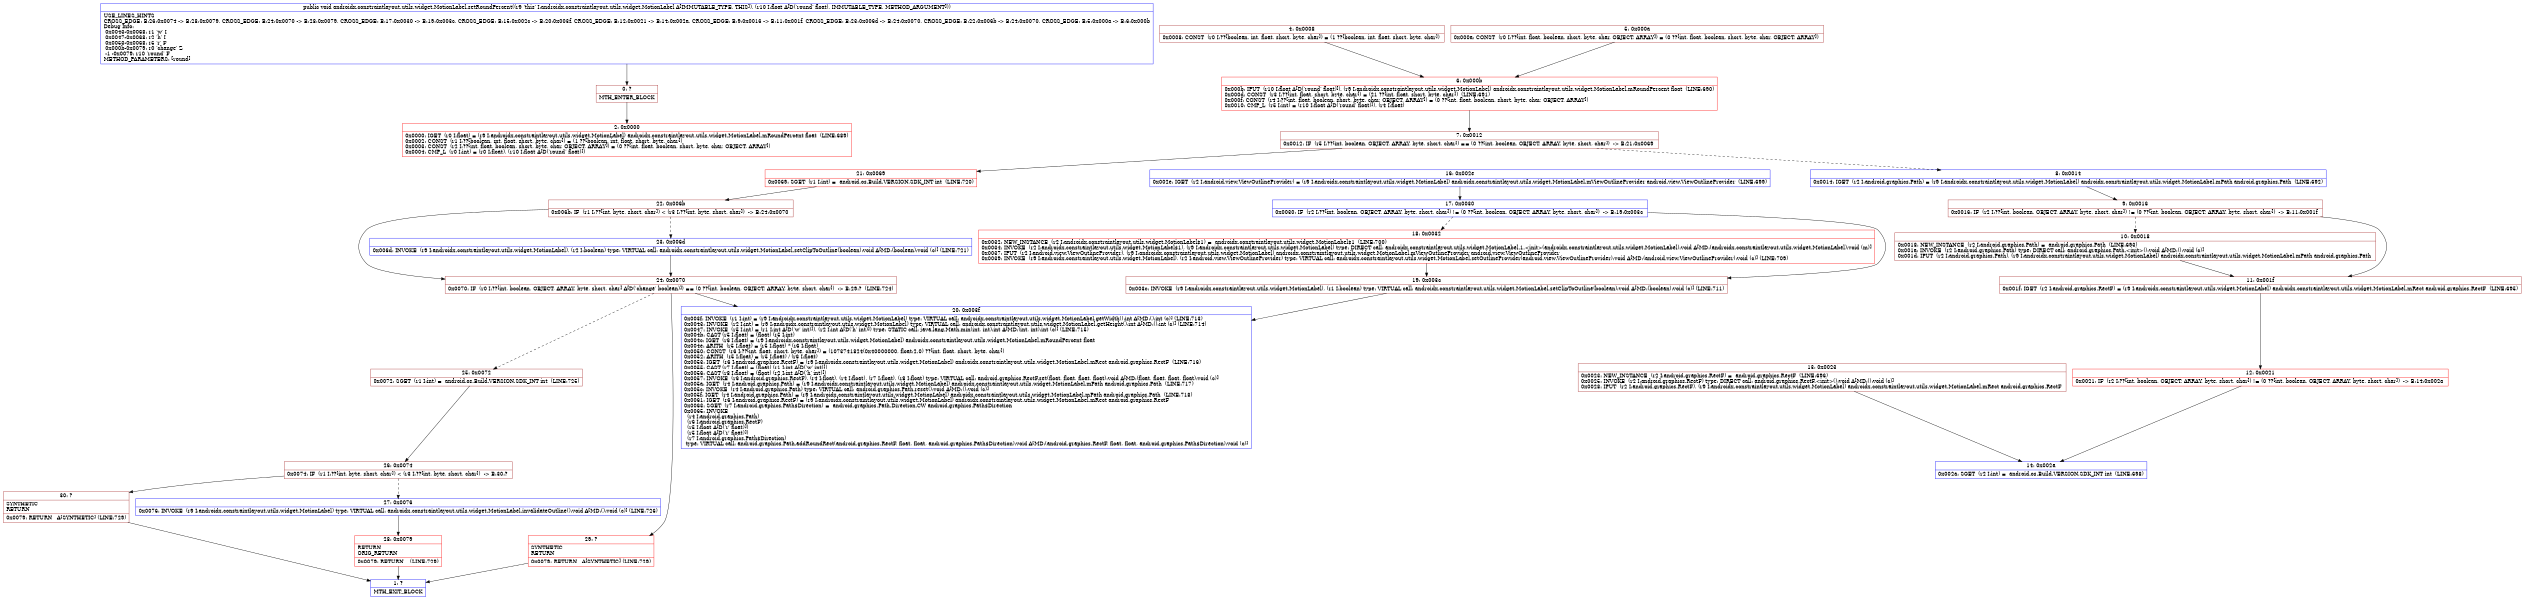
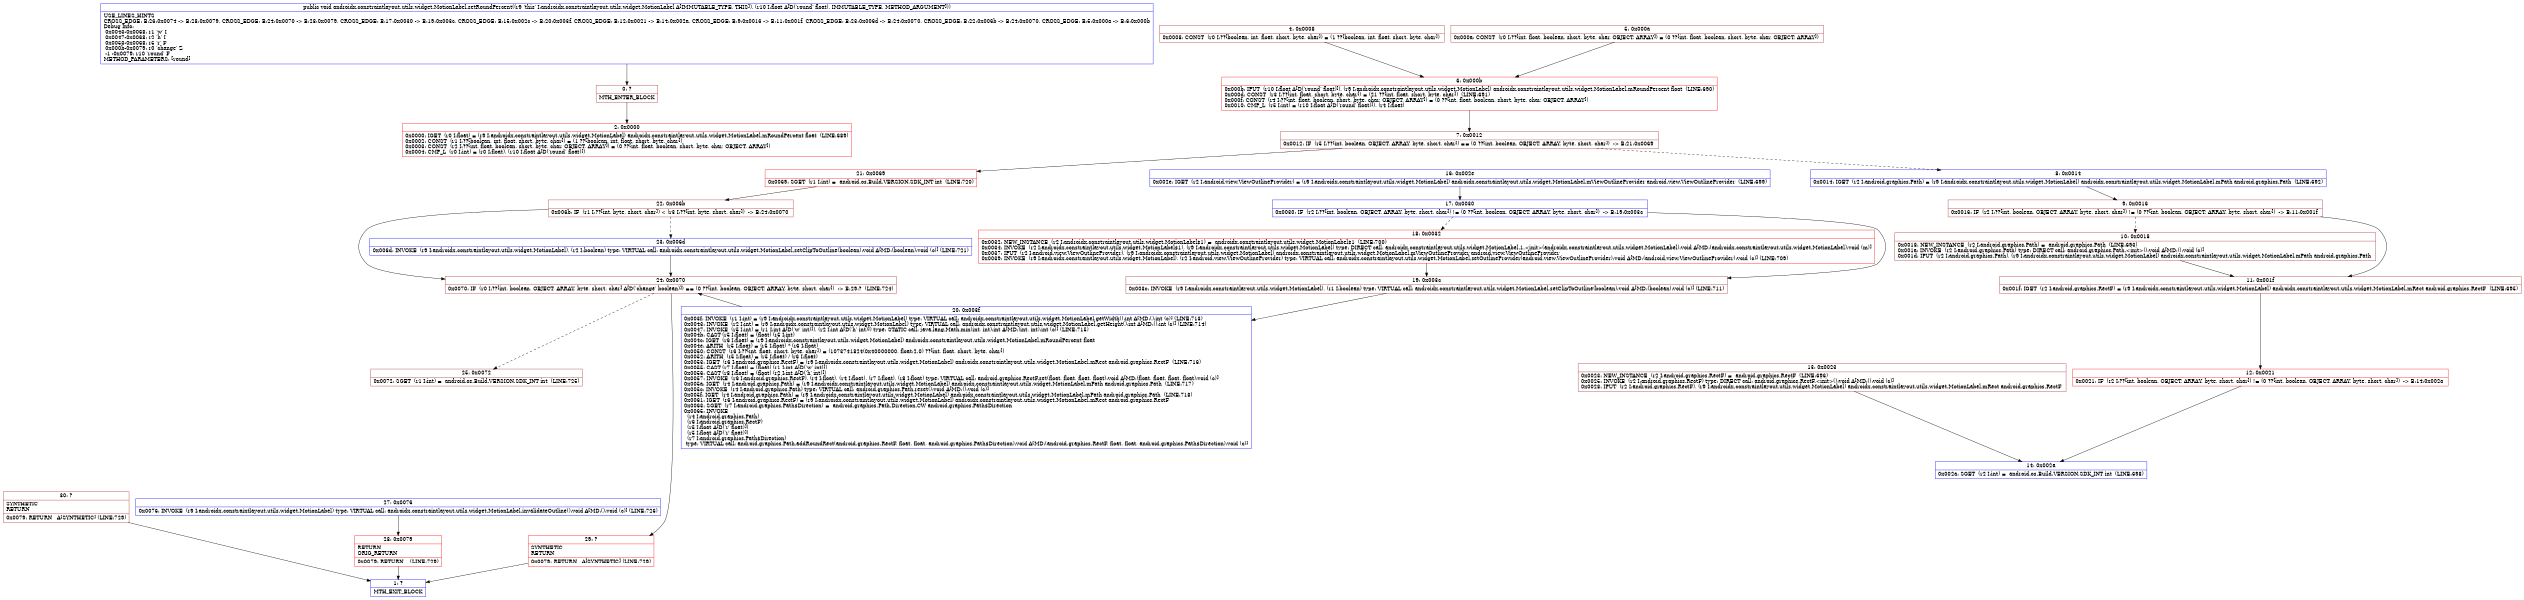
(715, 299) -> (722, 301)
(398, 470) -> none
